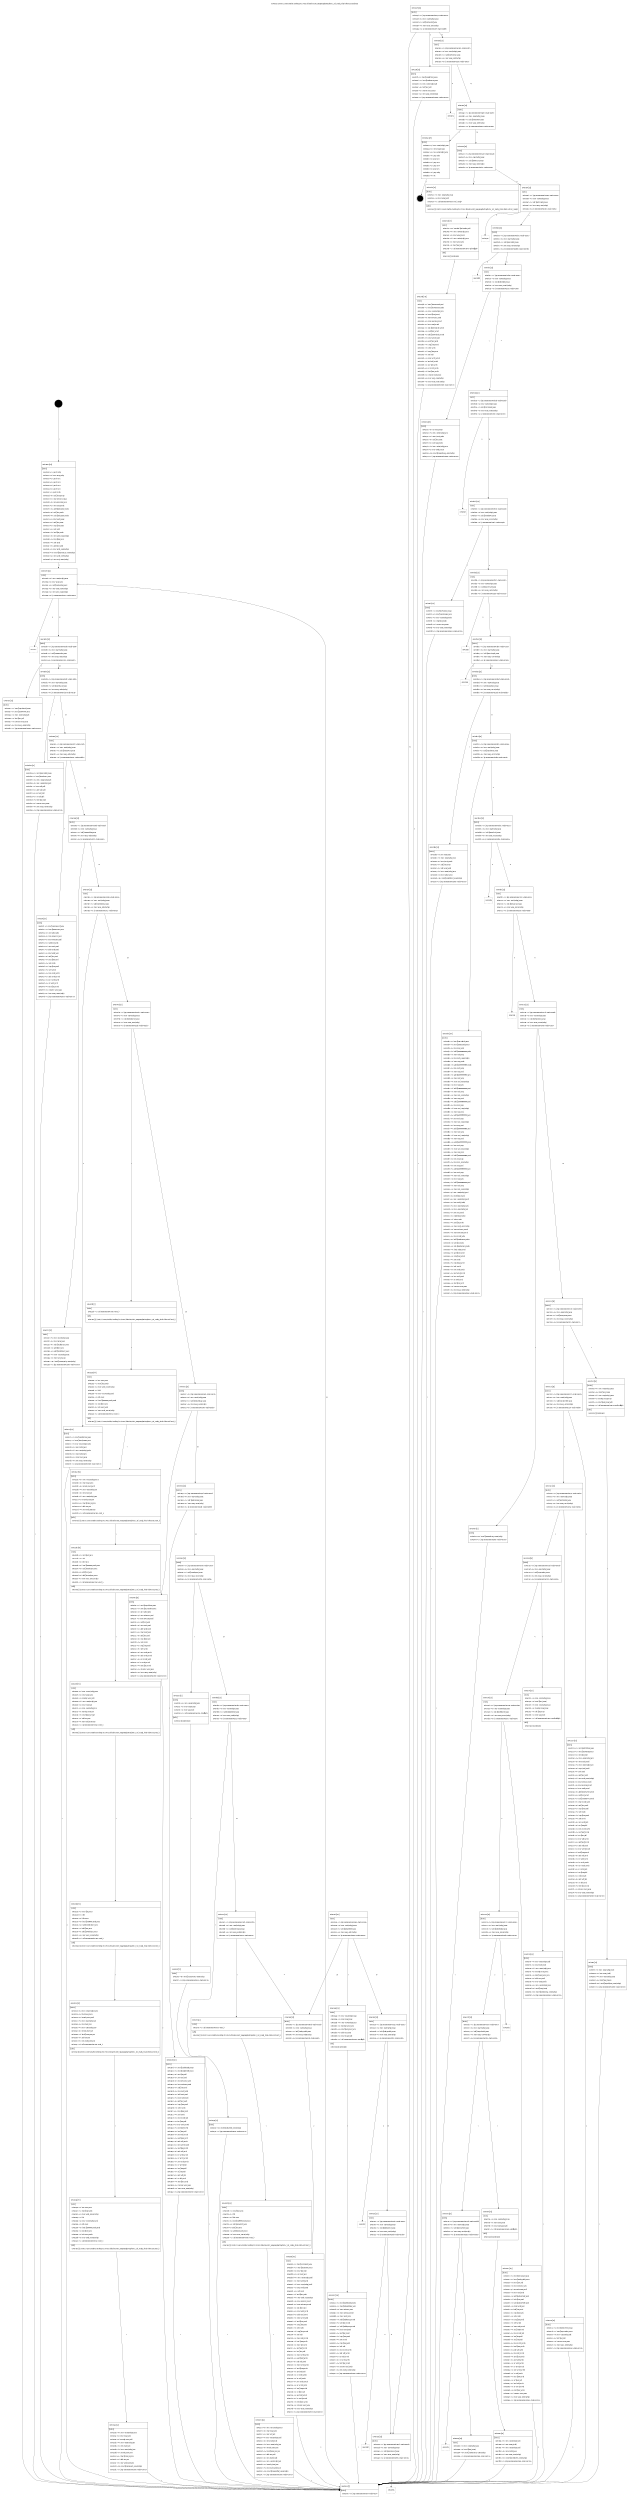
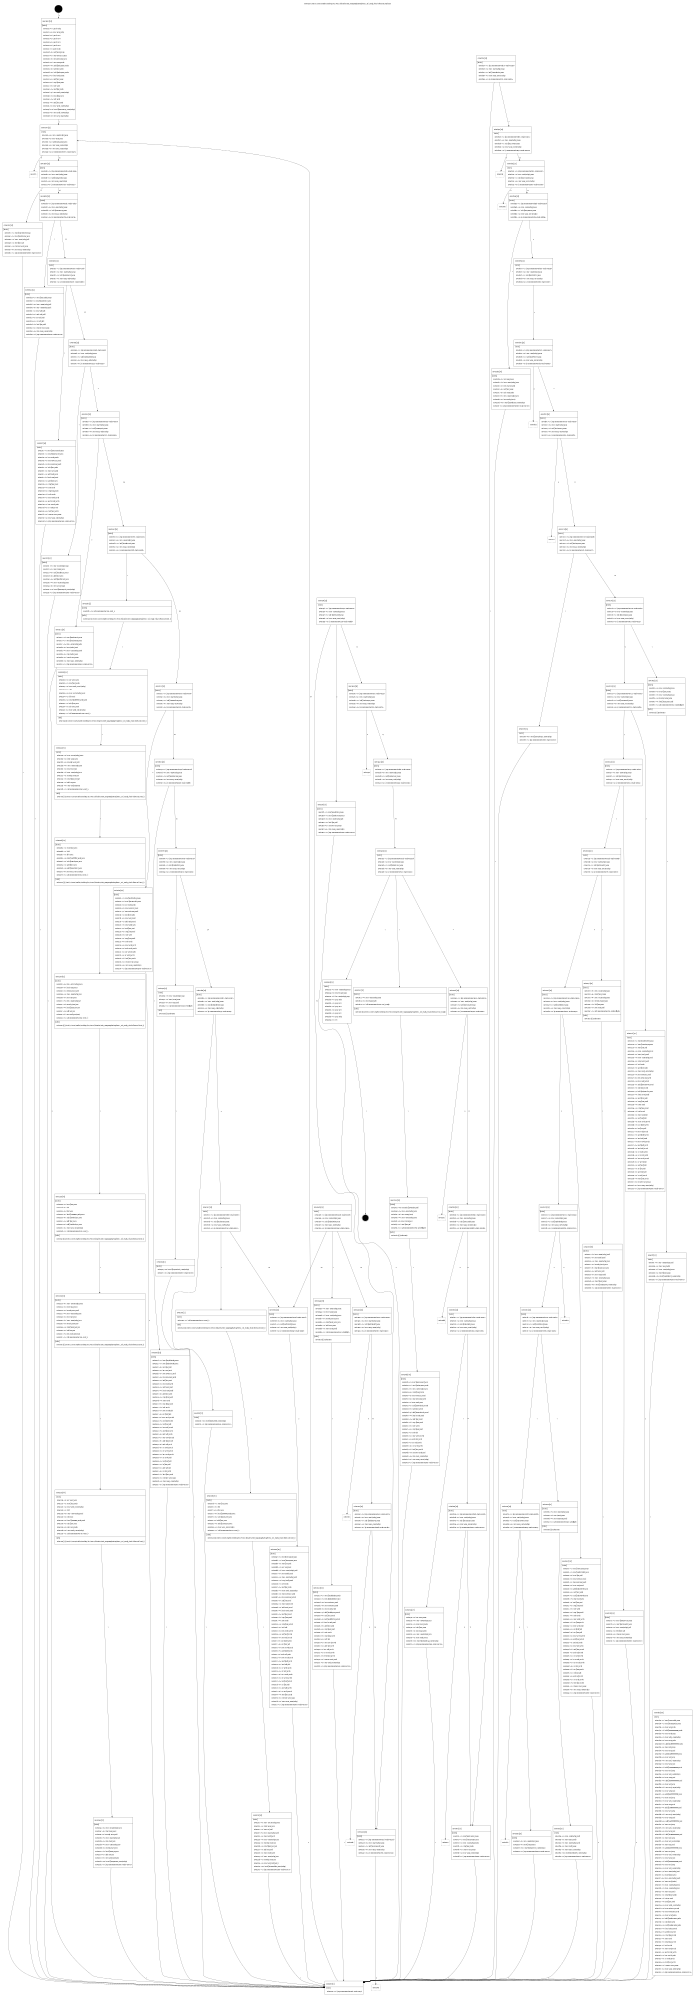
(456, 135) -> (368, 927)
(488, 457) -> (469, 1678)
(470, 894) -> none
